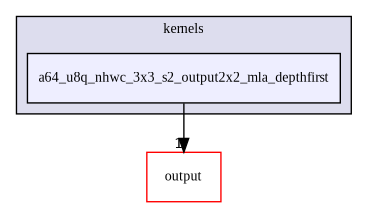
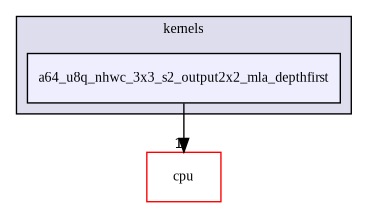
(184, 177) -> (184, 177)
